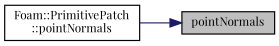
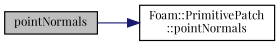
(155, 23) -> (112, 23)
